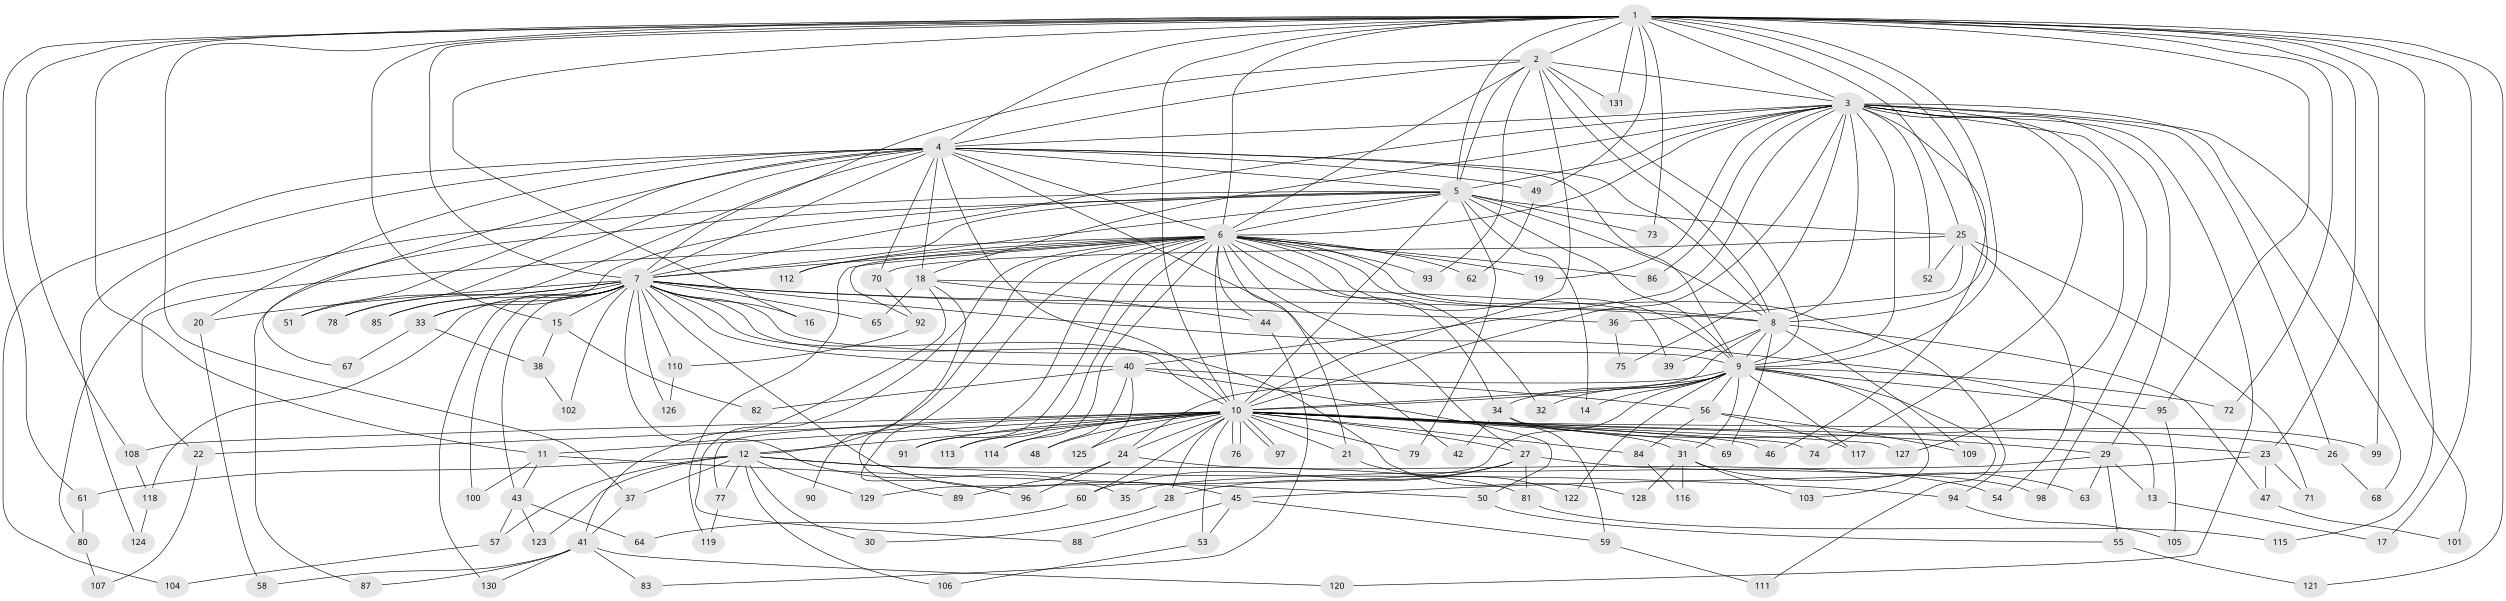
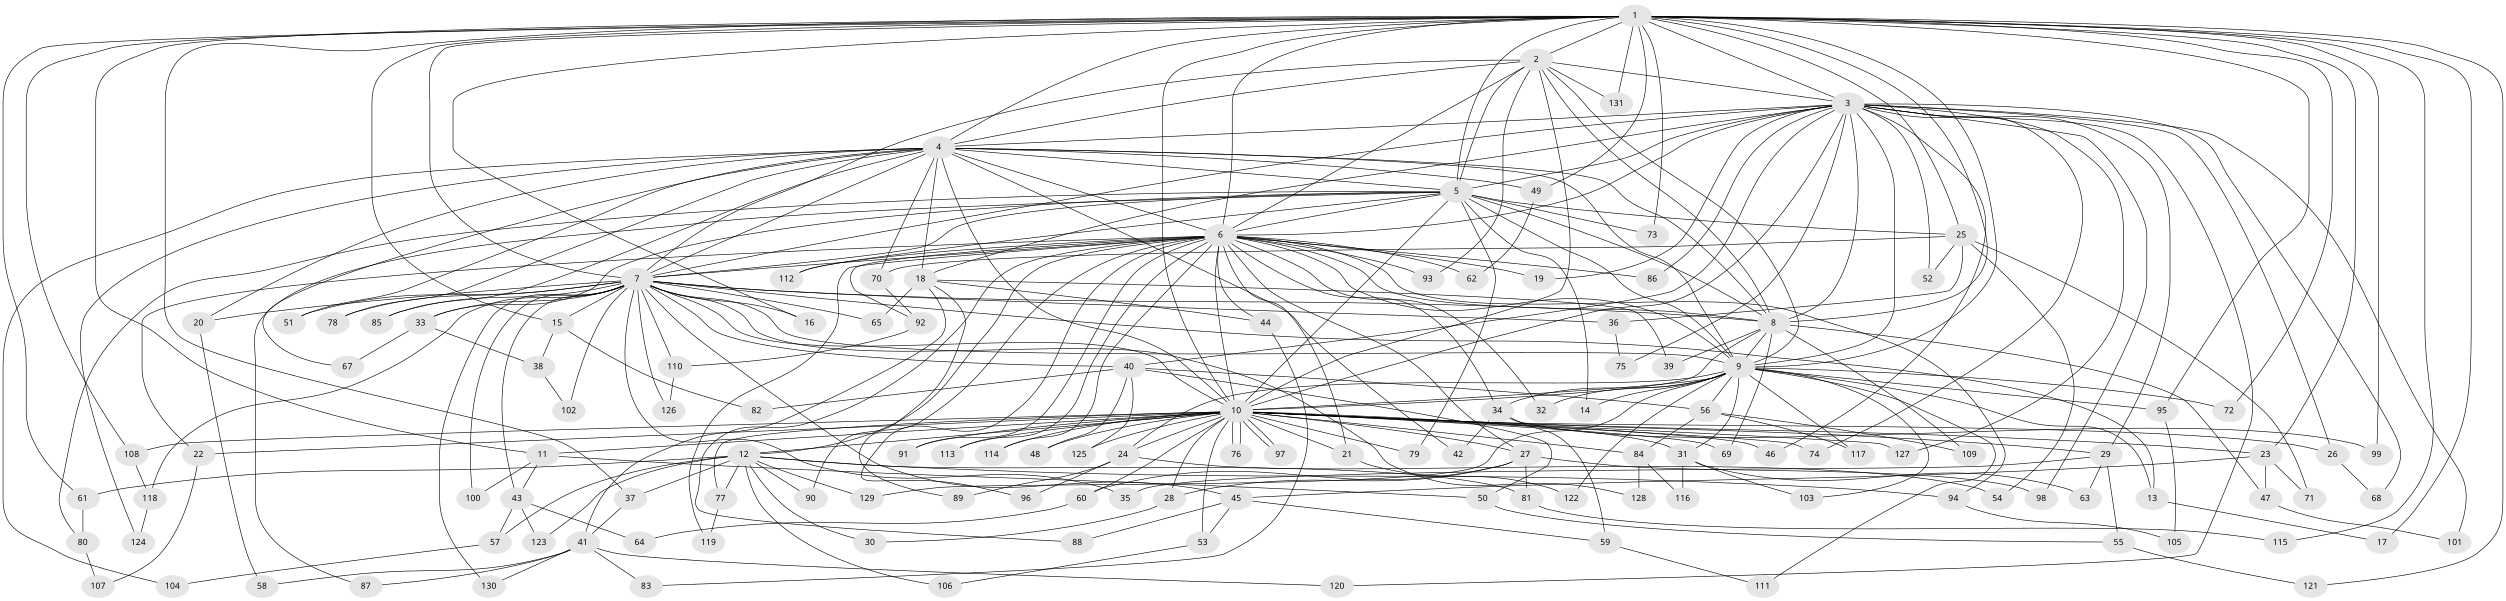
(1664, 474) -> (1639, 476)
none -> (777, 477)
(2129, 477) -> (1969, 404)
